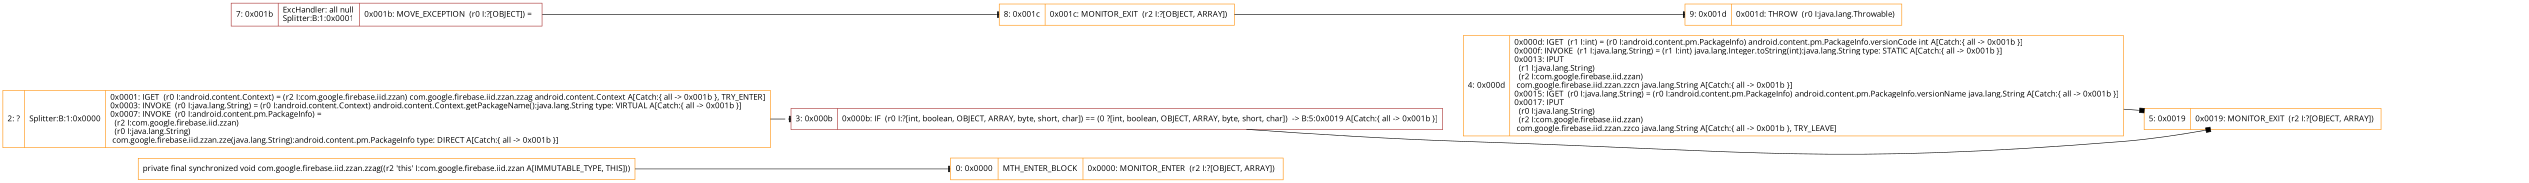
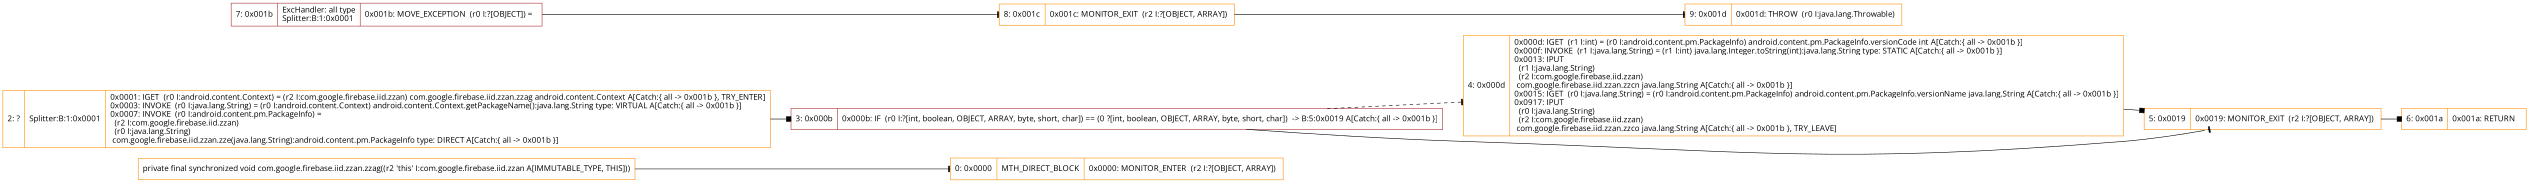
(318, 10) -> (319, 10)
(1541, 103) -> (1541, 103)
none -> (1394, 105)
(65, 119) -> (65, 119)
(778, 119) -> (778, 119)
none -> (2464, 119)
(1726, 152) -> (1726, 152)
(1040, 169) -> (1041, 169)
